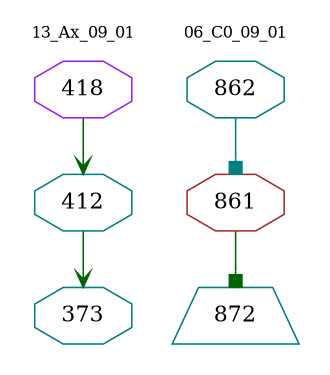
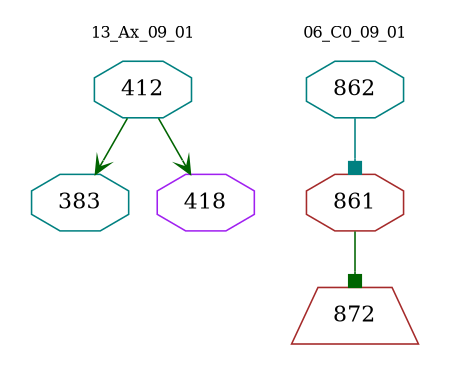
(83, 138) -> (170, 139)
(83, 316) -> (80, 203)
(236, 316) -> (355, 316)
